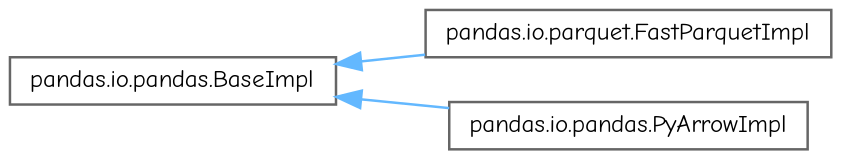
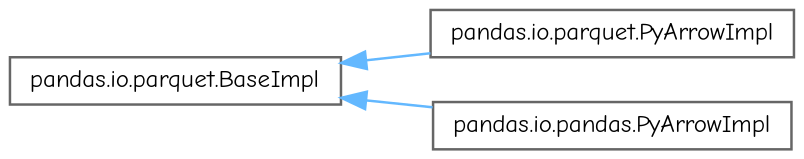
(628, 34) -> (612, 34)
(173, 81) -> (175, 81)
